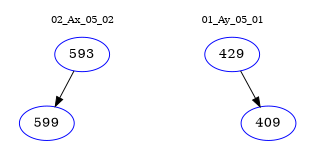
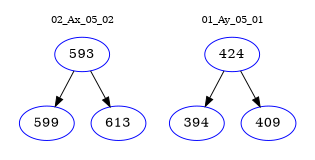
(232, 54) -> (232, 54)
none -> (118, 123)
none -> (197, 123)
